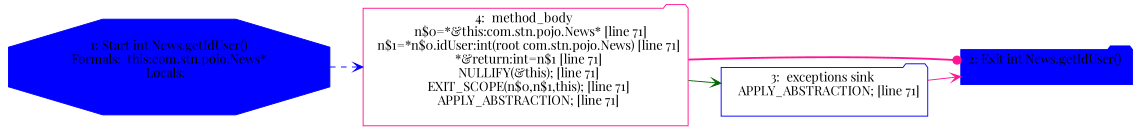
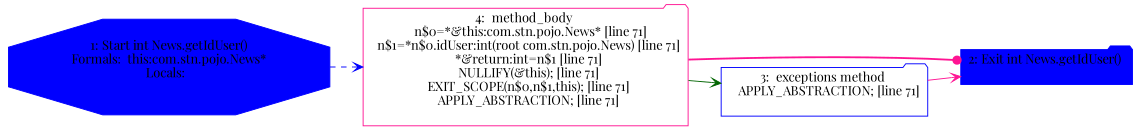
(824, 92) -> (824, 92)
